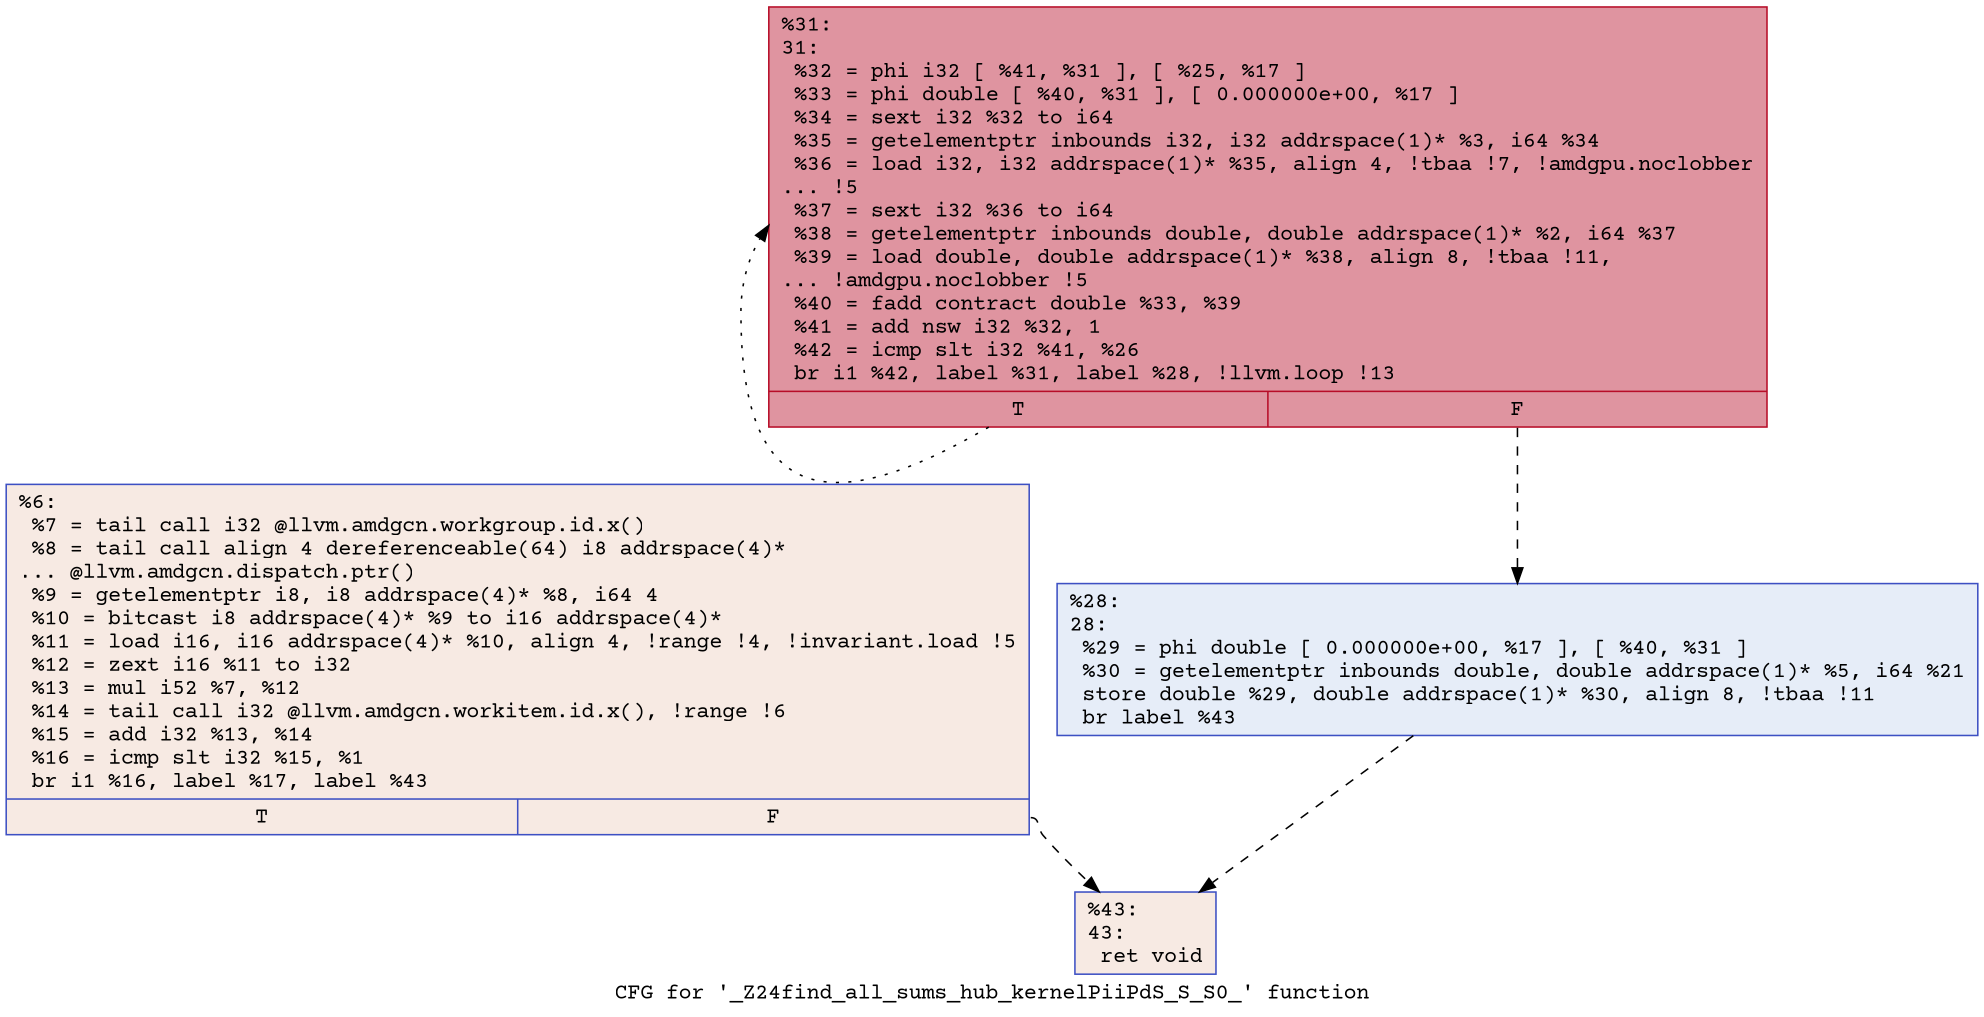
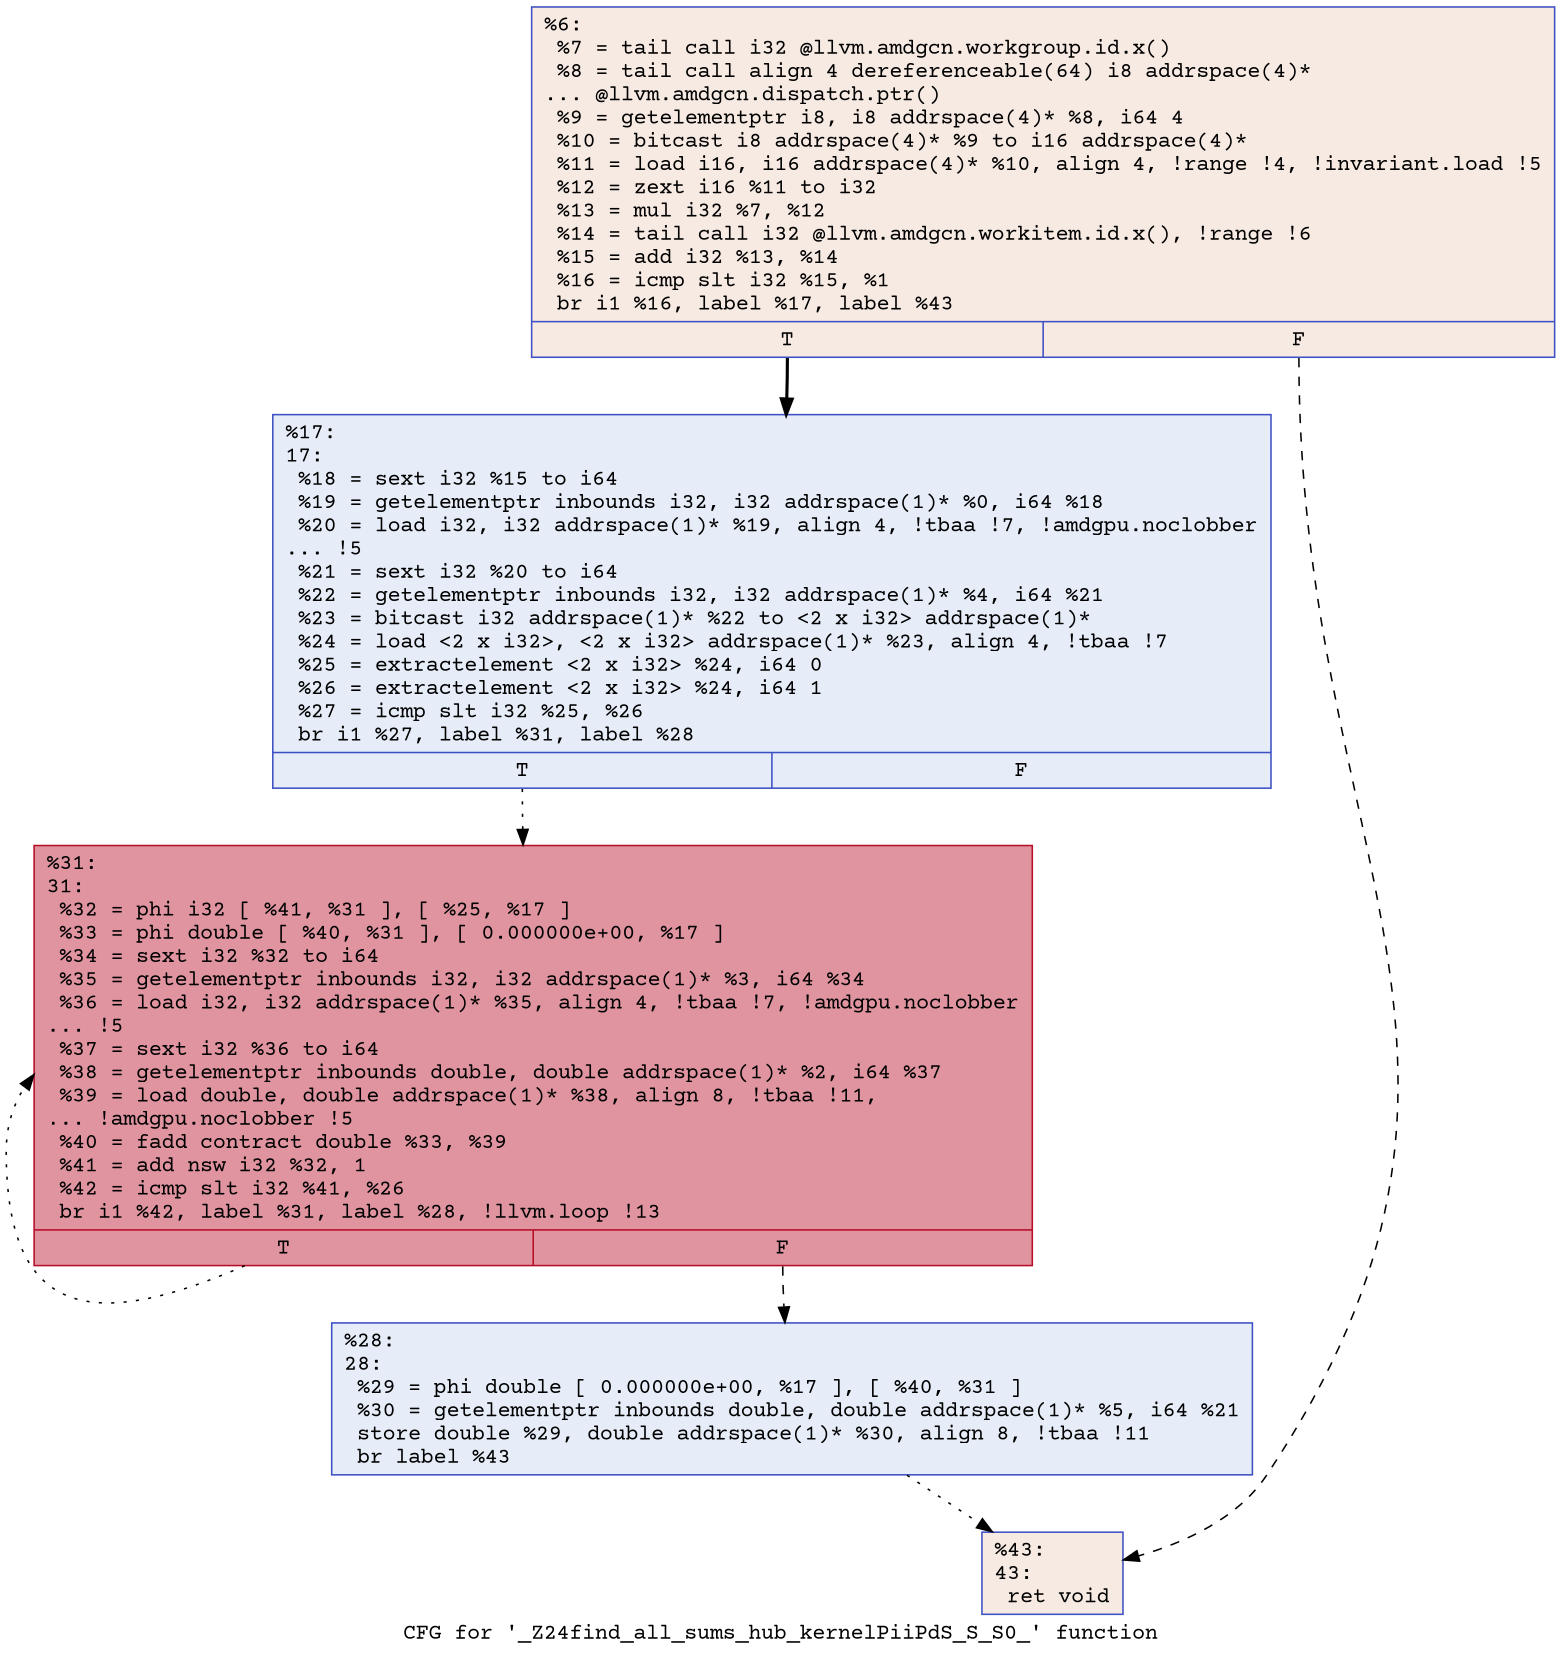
none -> (772, 601)
(160, 687) -> (685, 210)
(1313, 809) -> (943, 1499)
